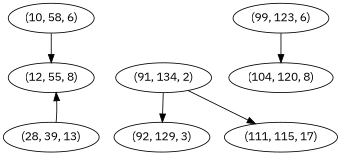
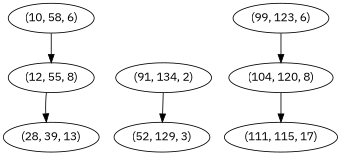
(218, 105) -> (281, 103)
(57, 111) -> (46, 103)
(162, 137) -> (162, 137)
